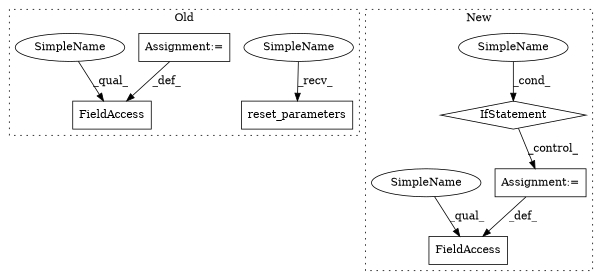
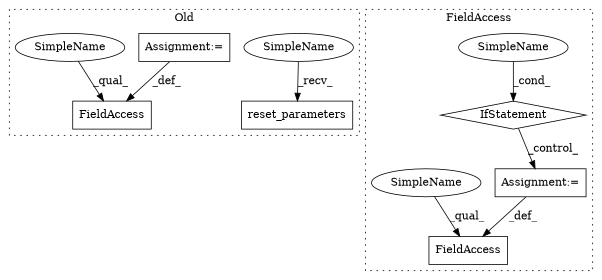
(479, 18) -> (479, 18)
